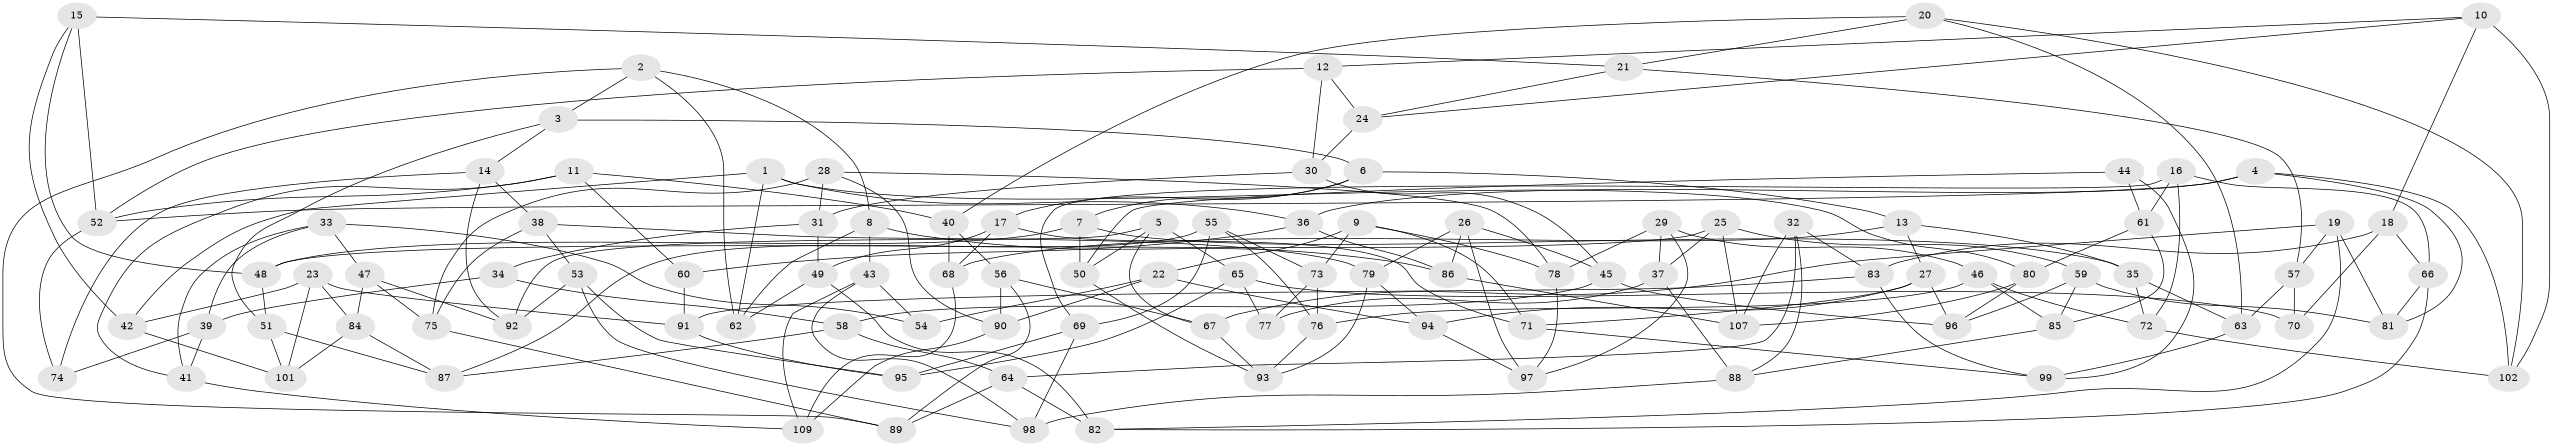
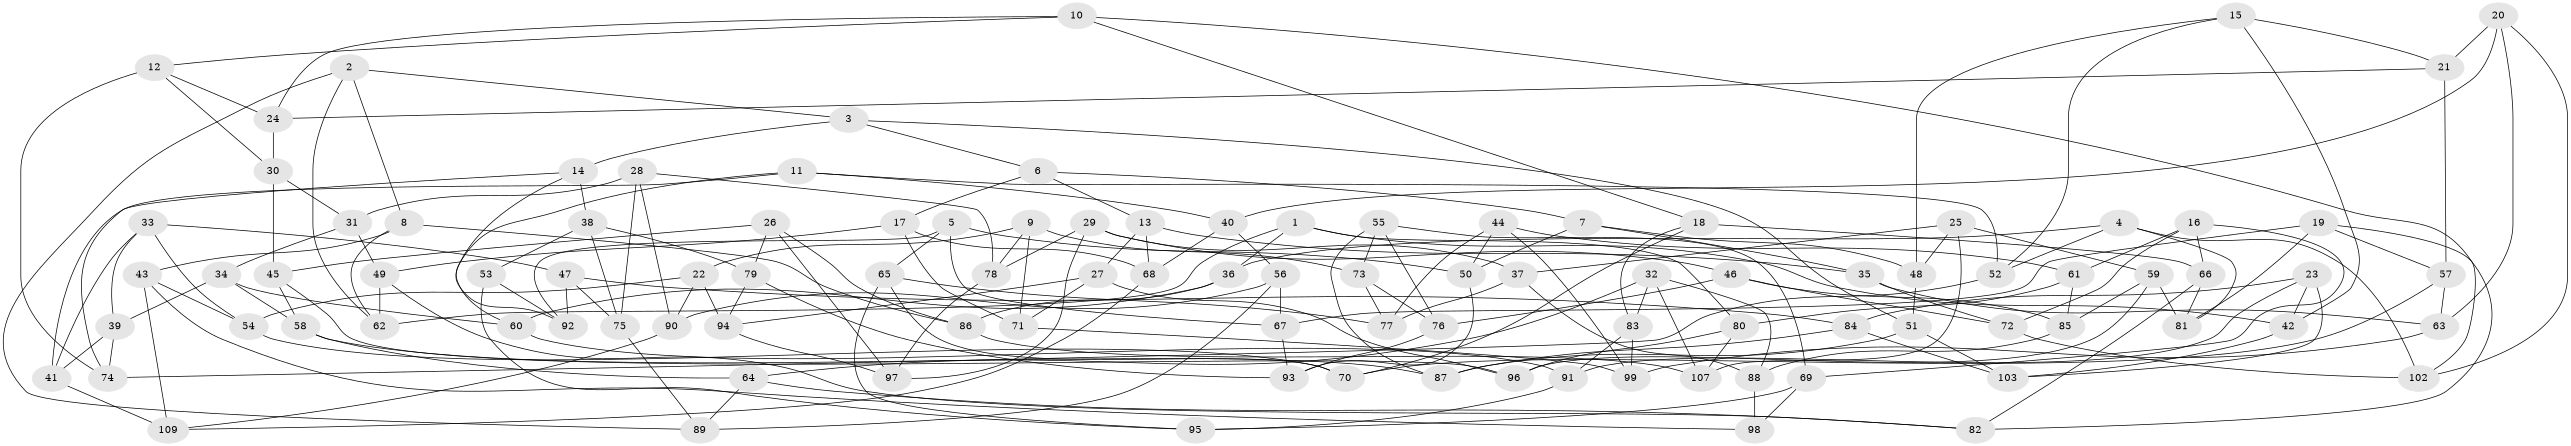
(697, 92) -> (21, 204)
none -> (1439, 263)
none -> (373, 309)
none -> (850, 353)
(286, 378) -> (2008, 378)
(781, 384) -> none
